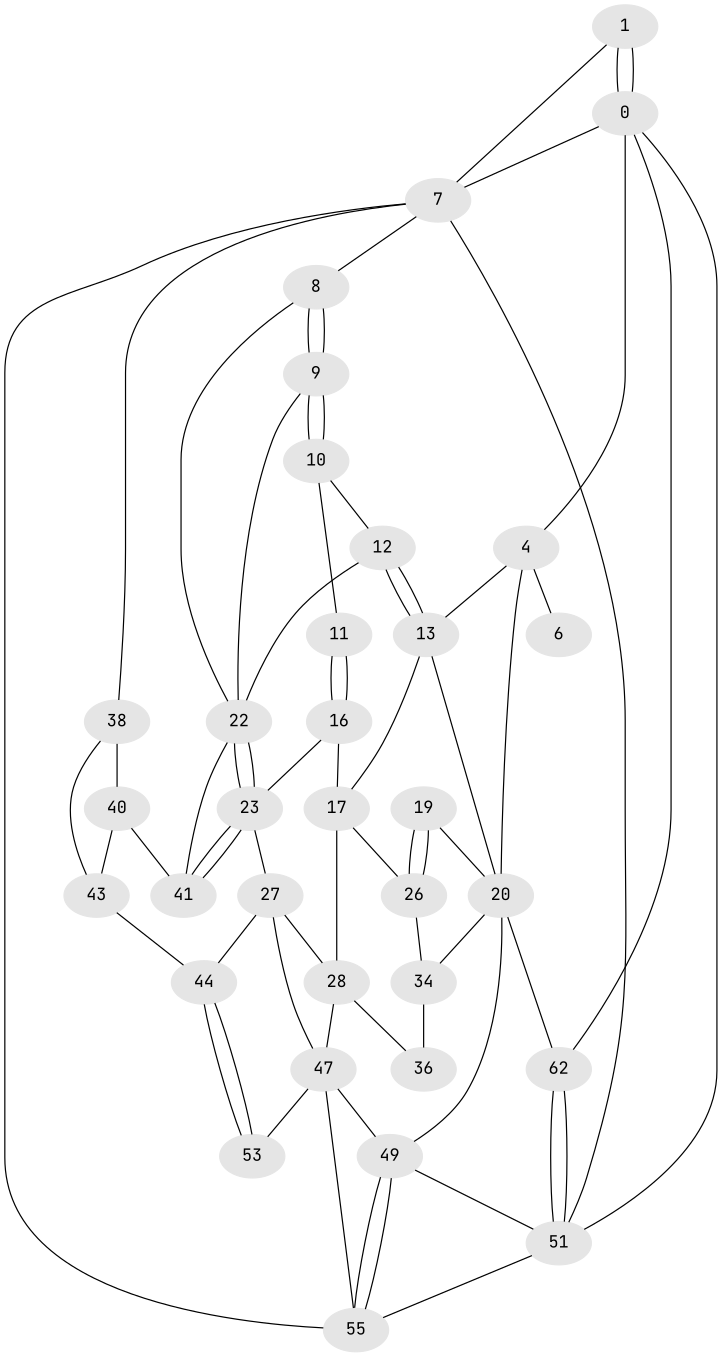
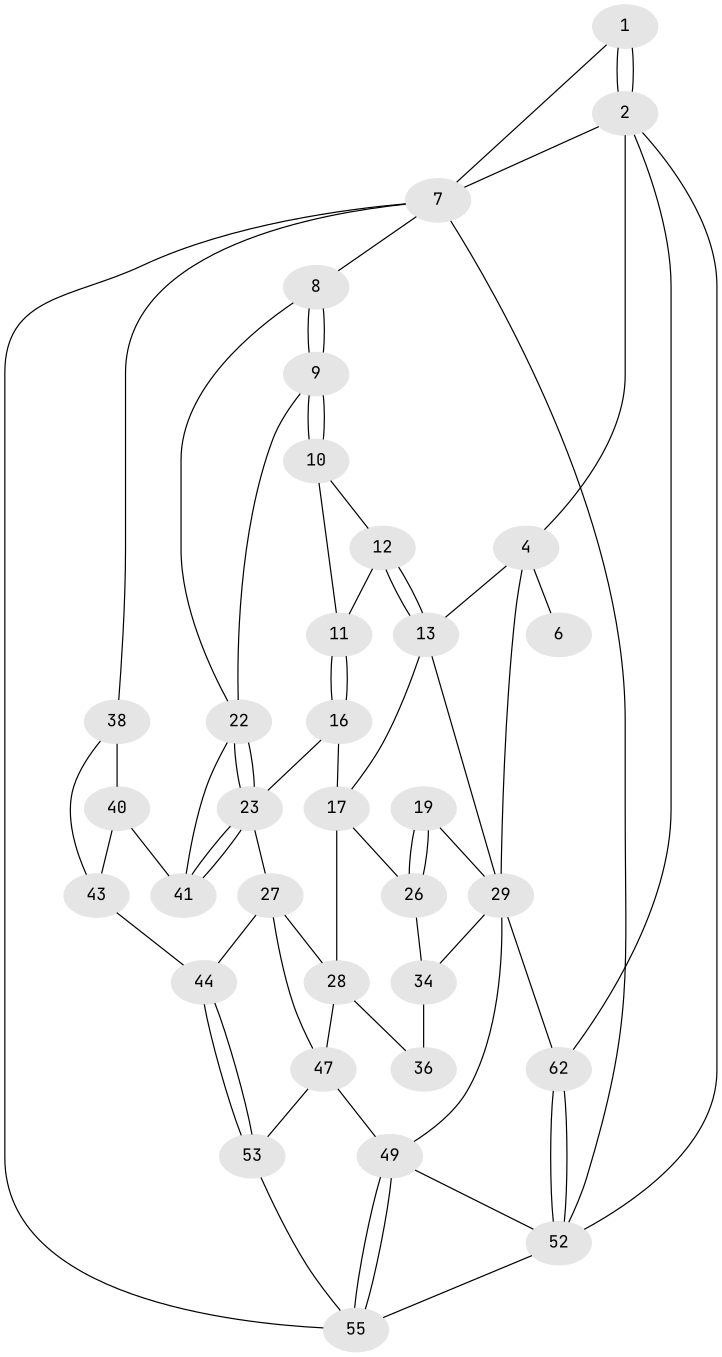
(625, 113) -> (625, 113)
(290, 621) -> (361, 591)
(501, 896) -> (501, 896)
(340, 1200) -> (296, 1247)
(559, 1243) -> (559, 1243)
